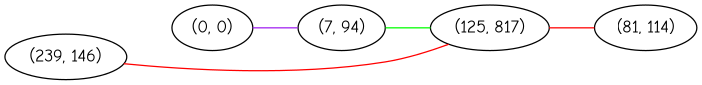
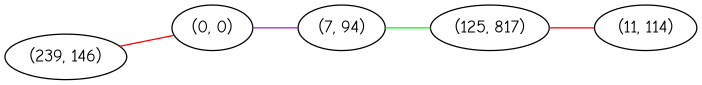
(646, 28) -> (646, 28)
(288, 70) -> (147, 41)
